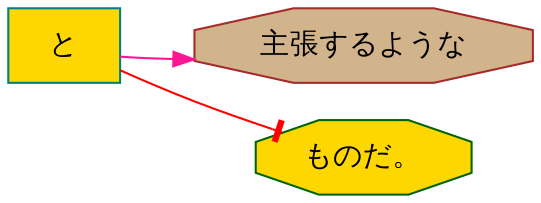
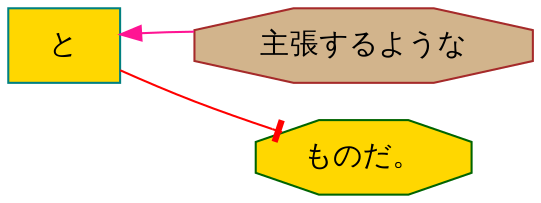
(147, 58) -> (168, 32)
